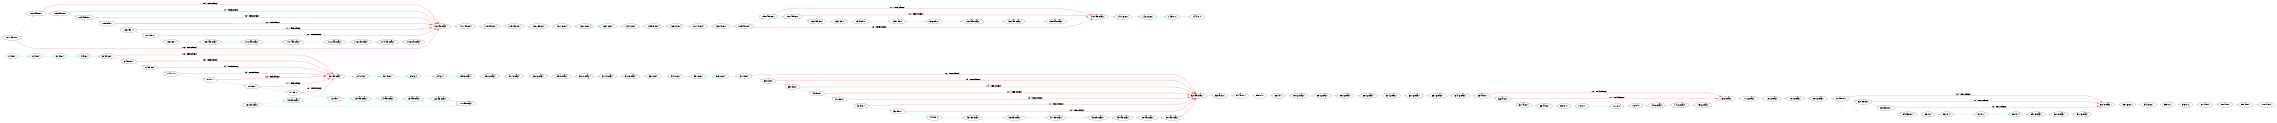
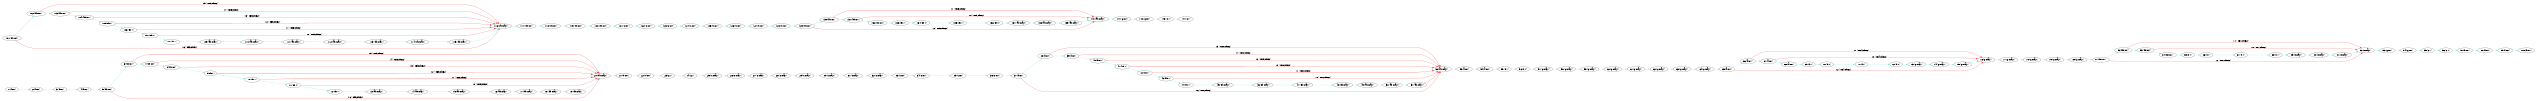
none -> (1875, 58)
(359, 107) -> (538, 92)
